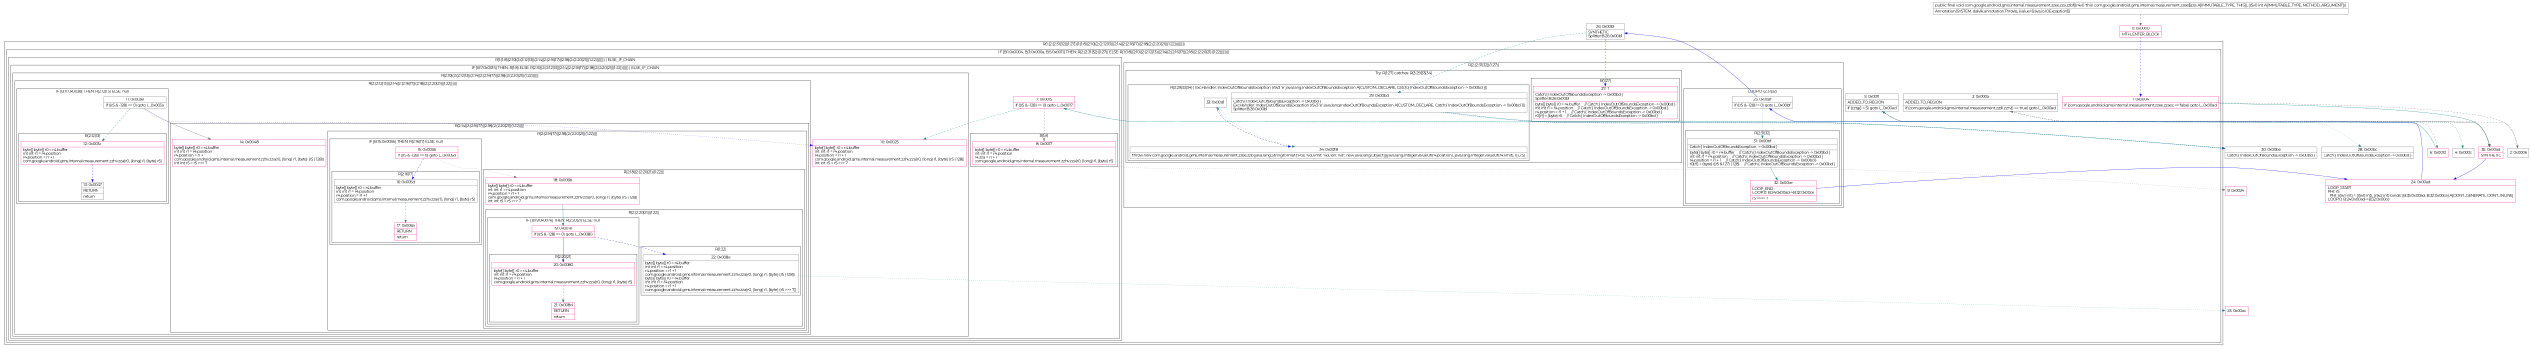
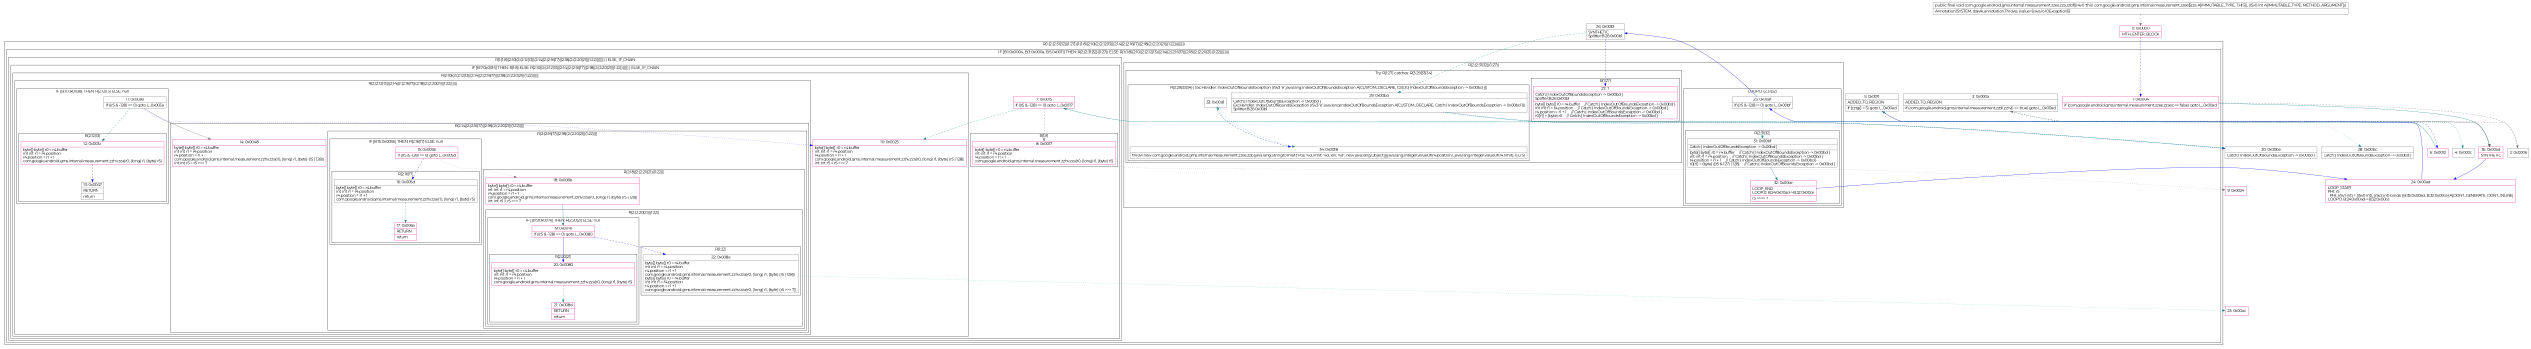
(2165, 121) -> (2165, 121)
(986, 157) -> (990, 157)
